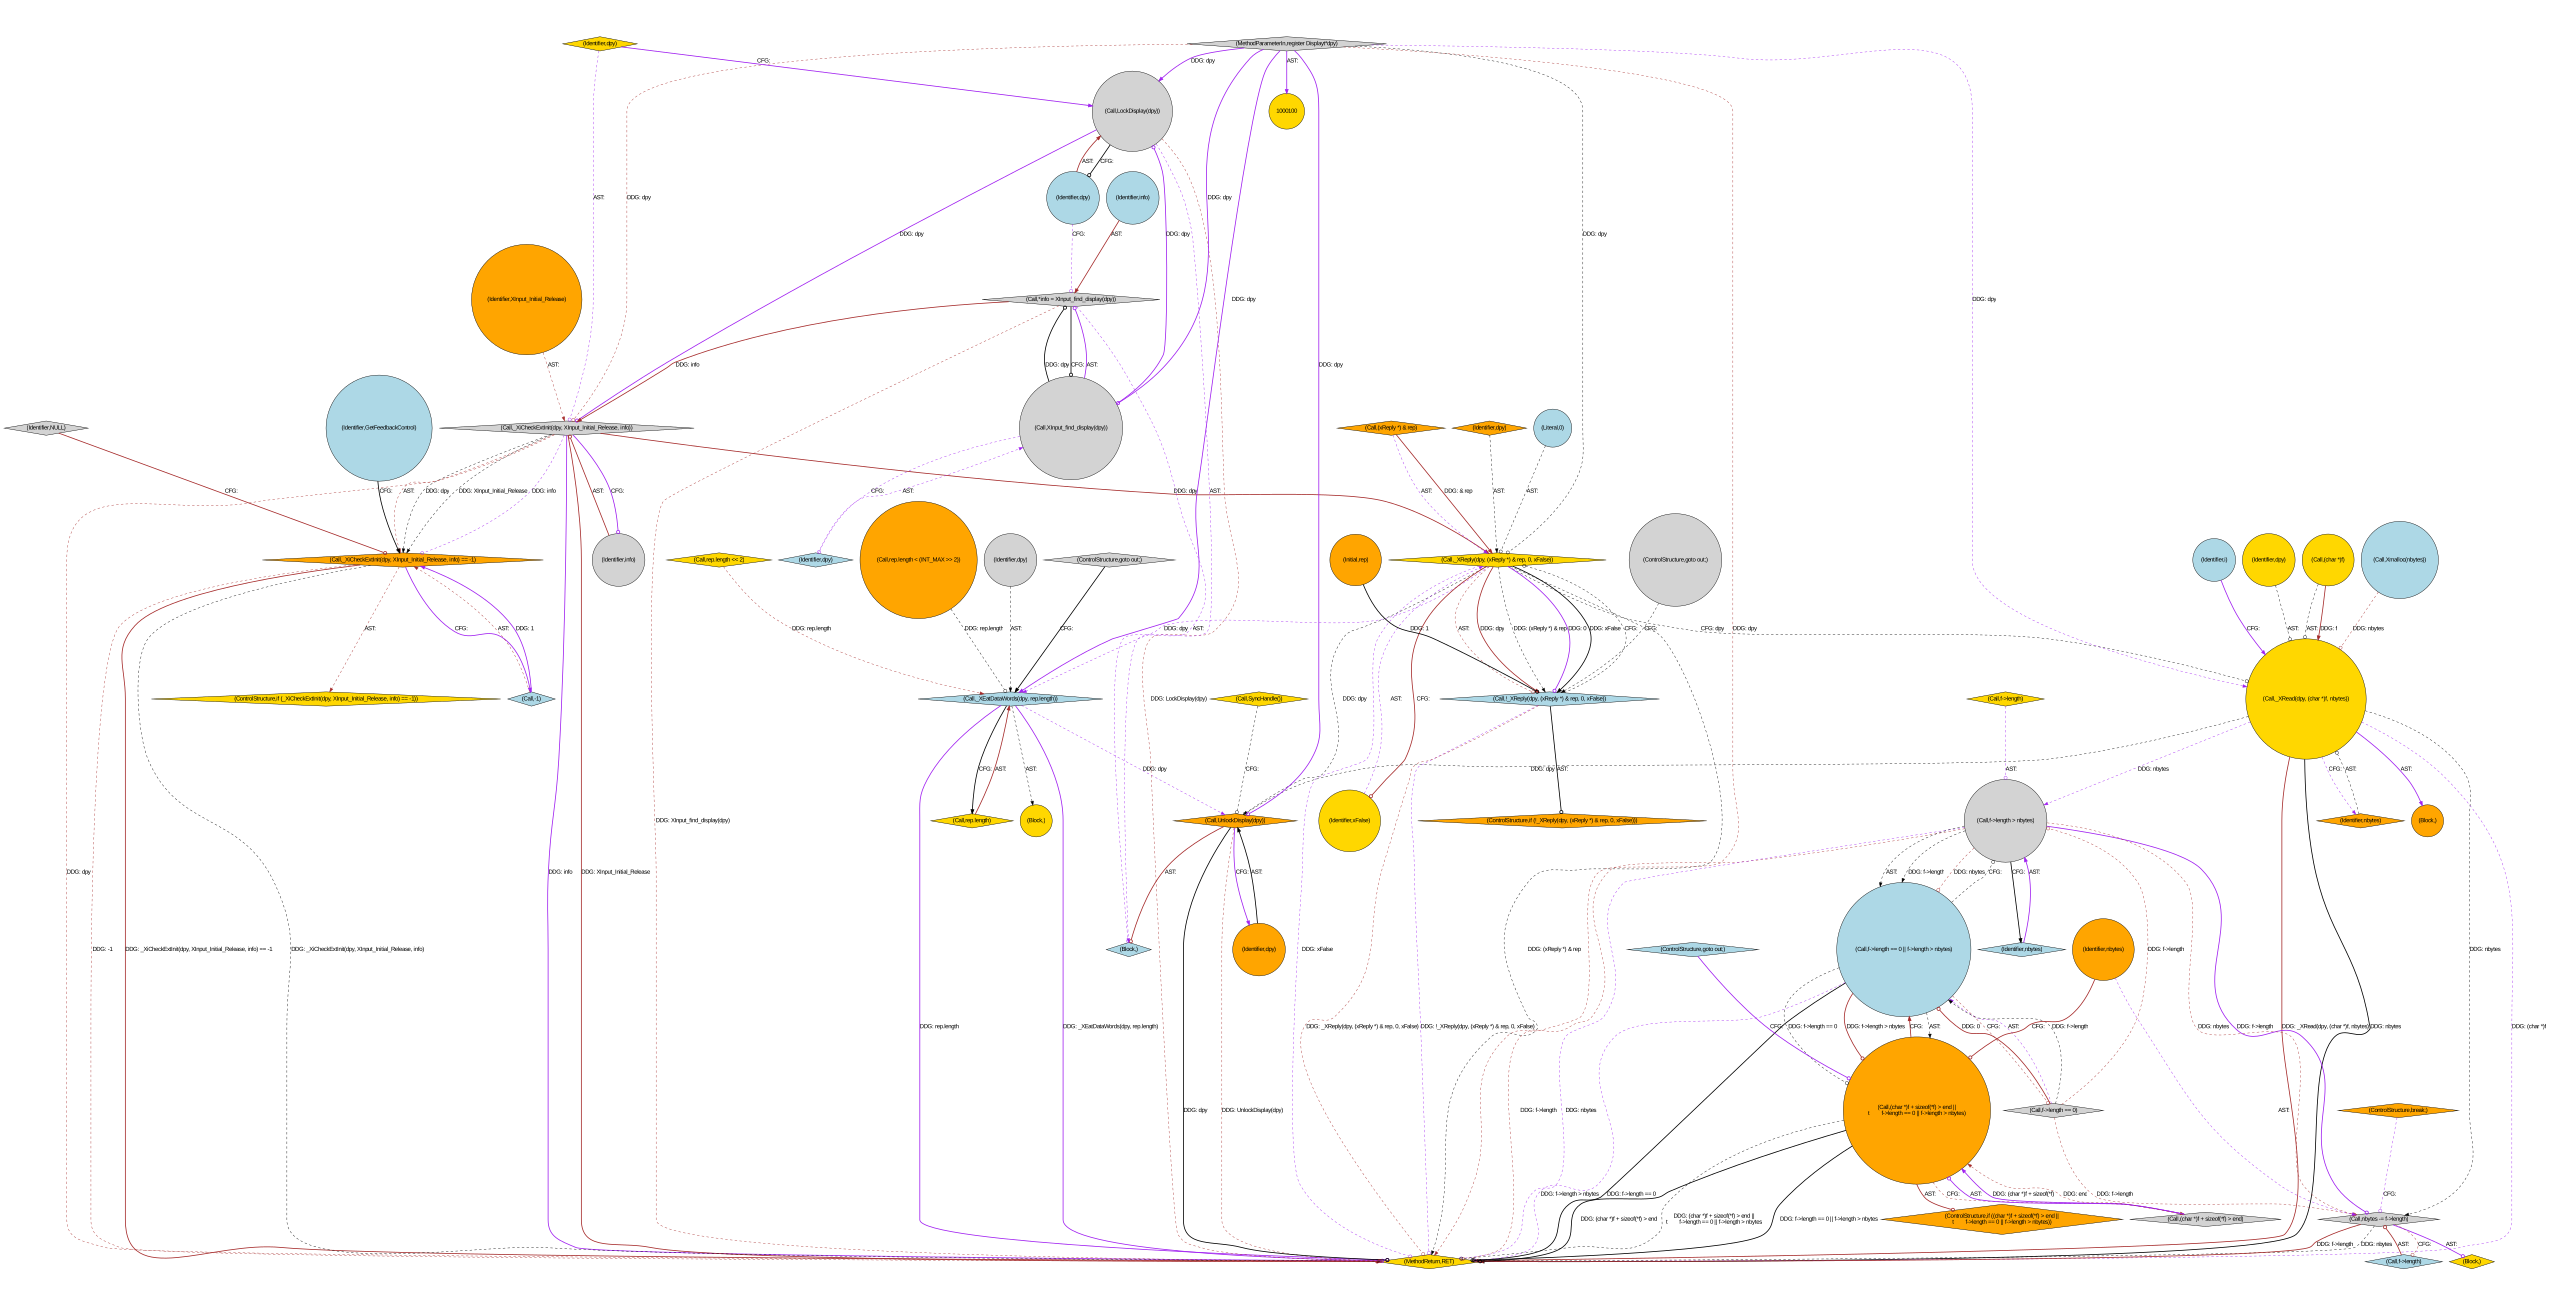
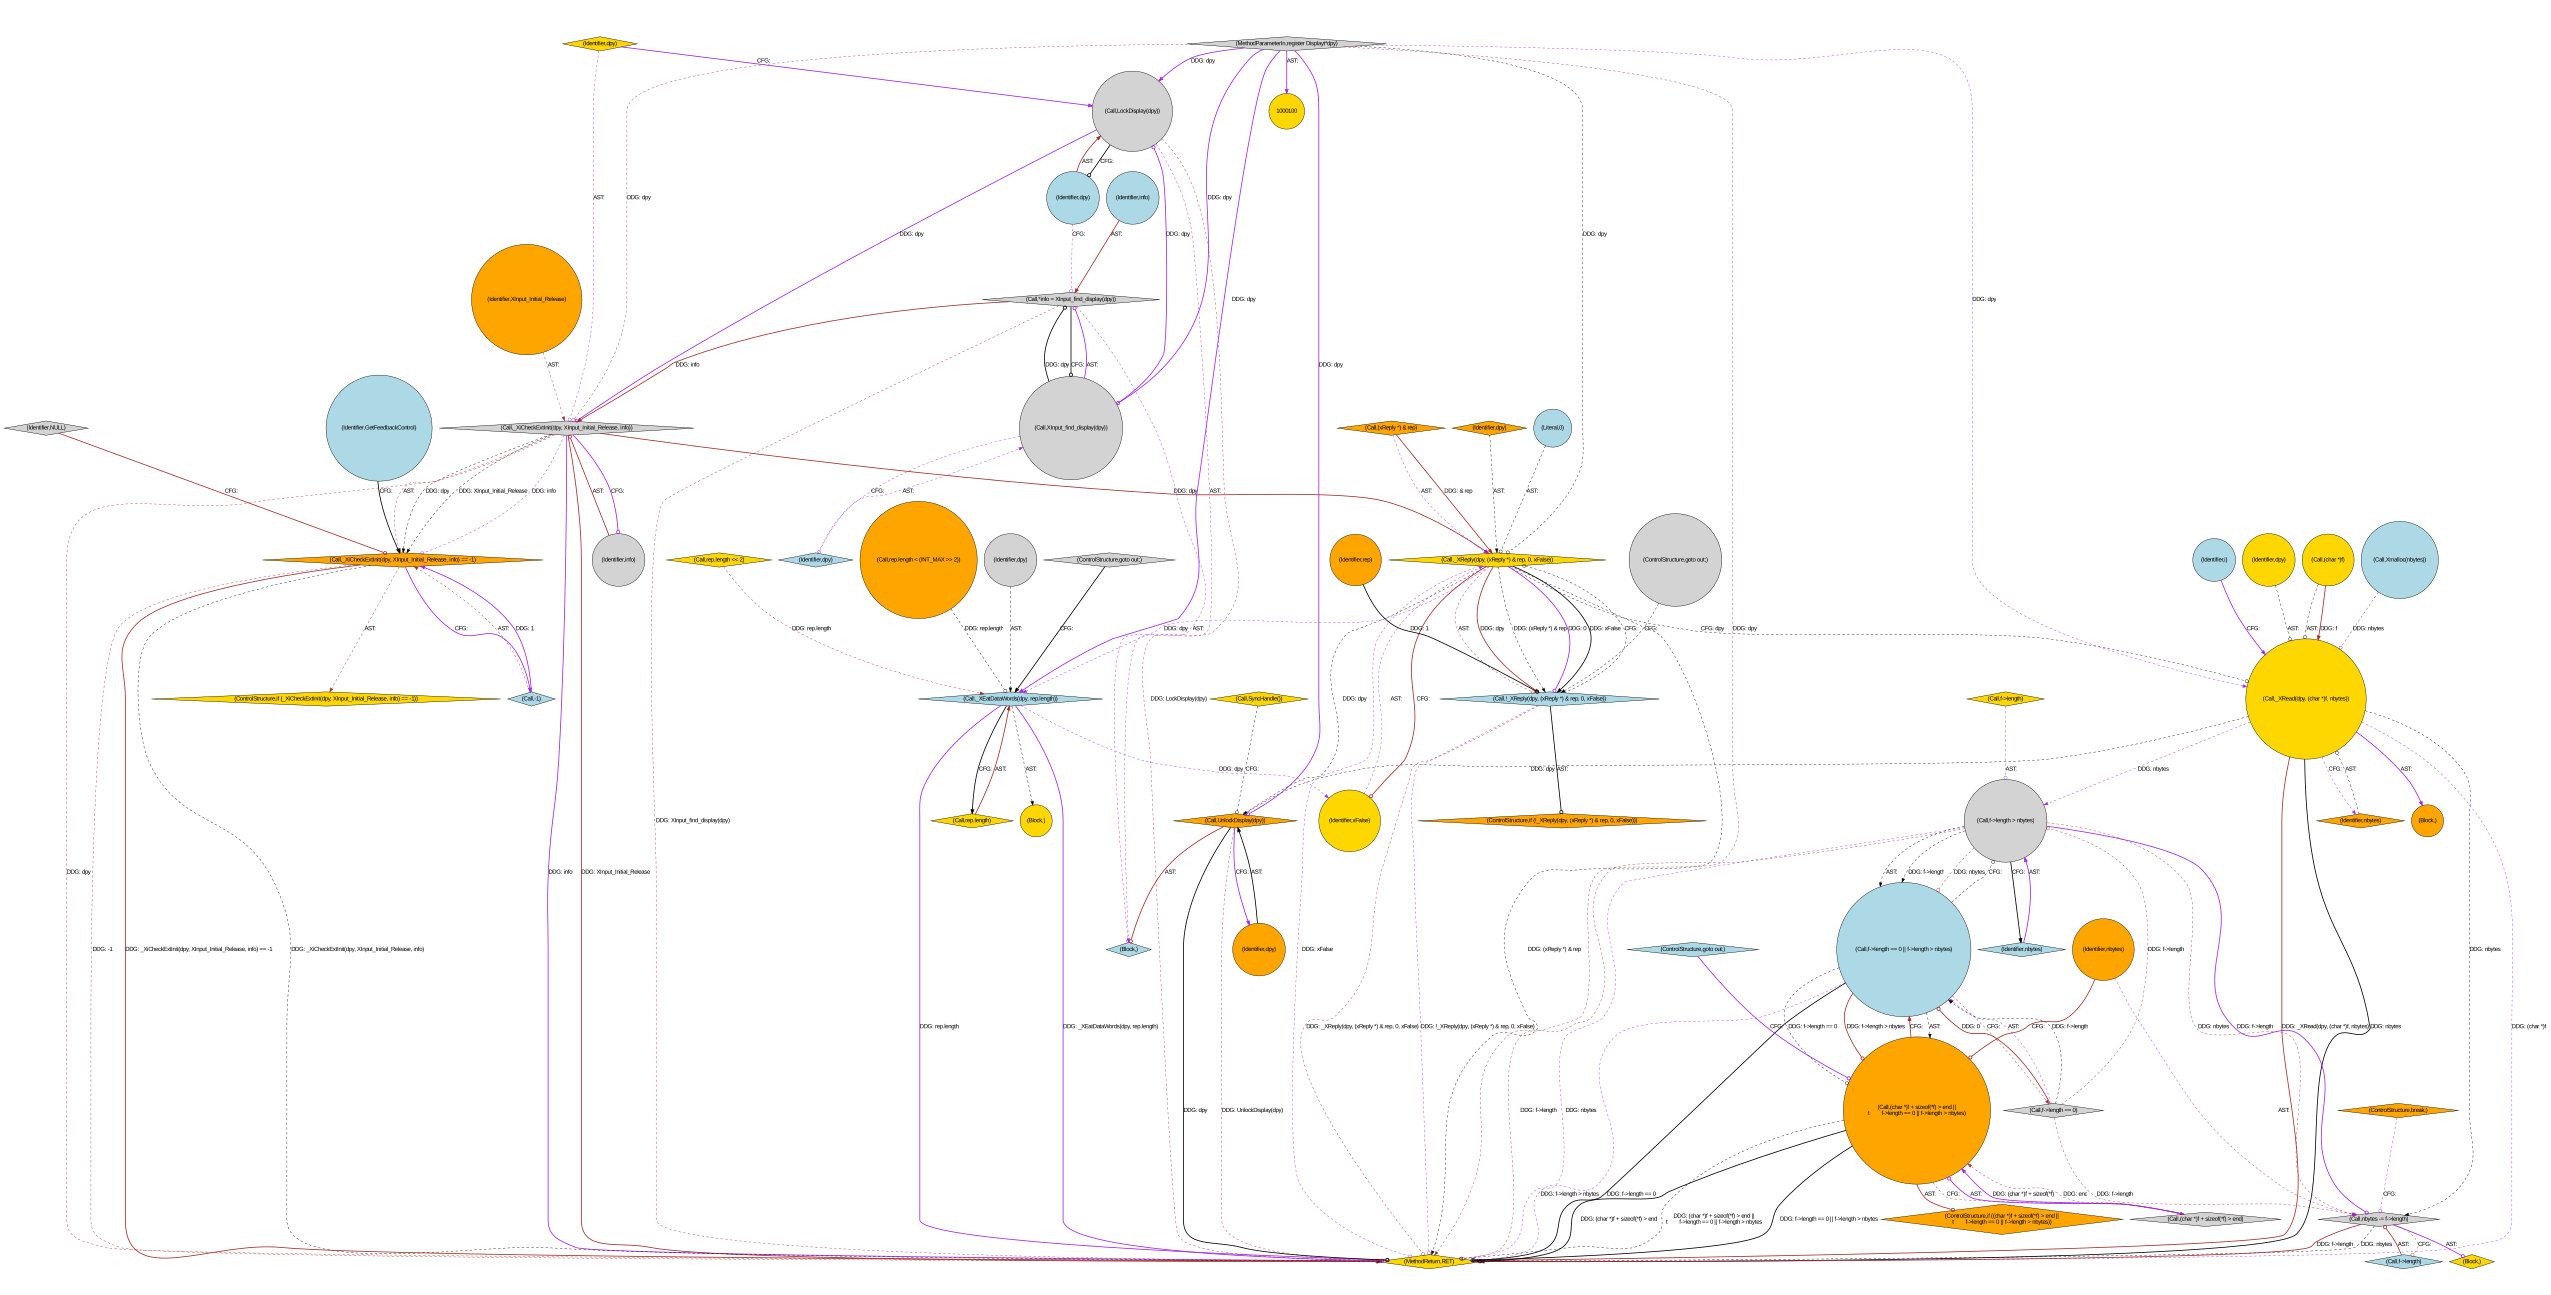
(1356, 560) -> (1356, 560)
(1121, 759) -> (1170, 766)
(2002, 1046) -> (2002, 1046)
